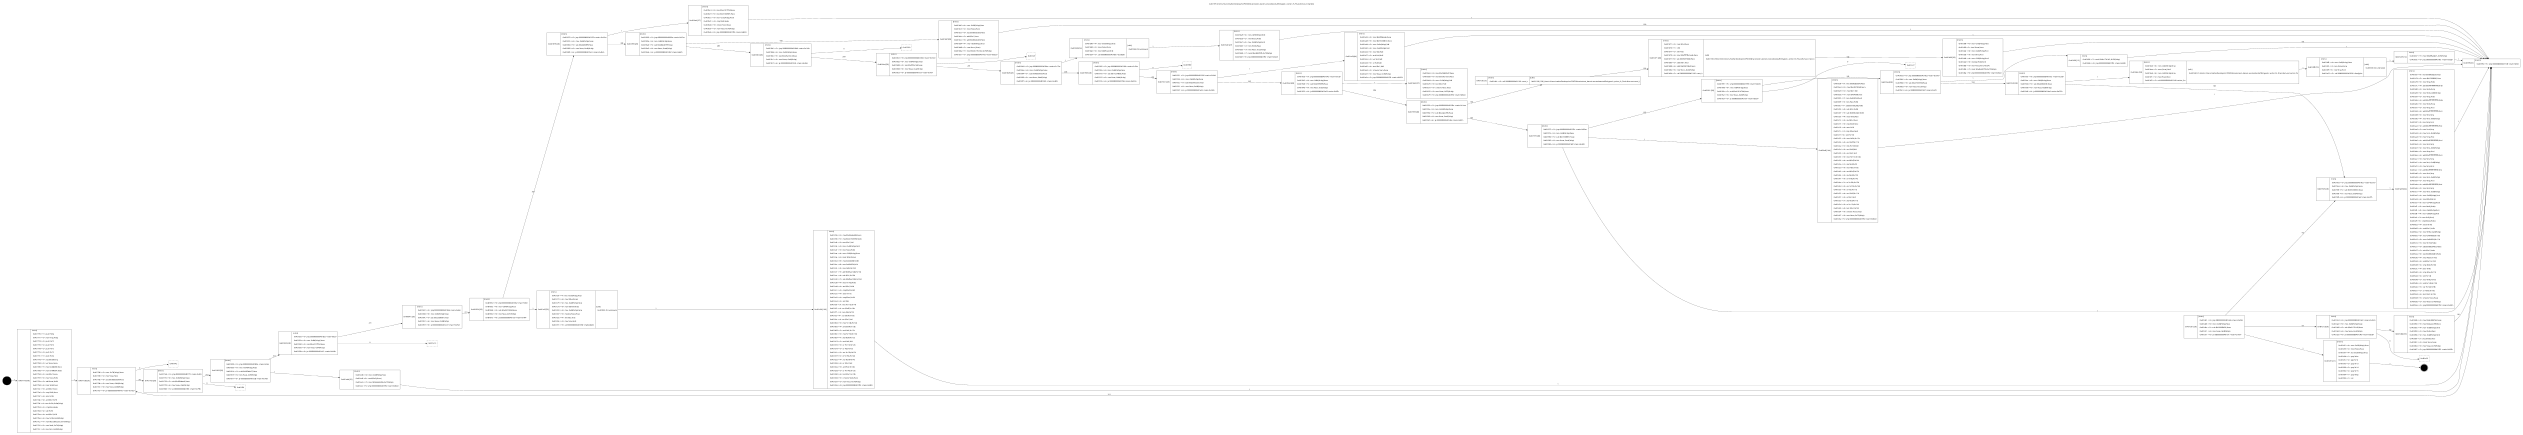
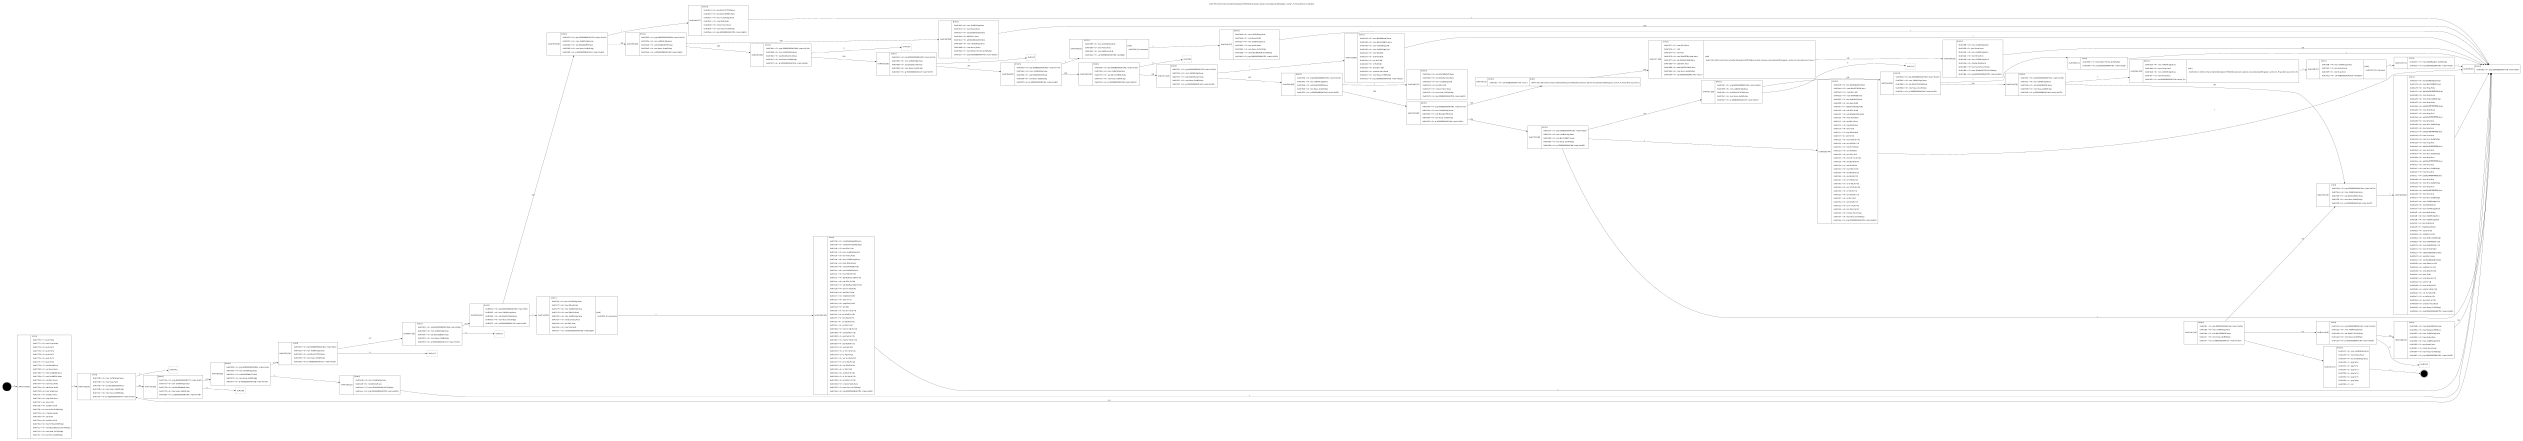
none -> (499, 334)
